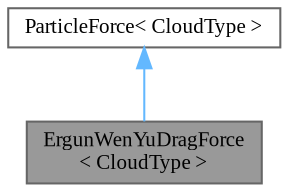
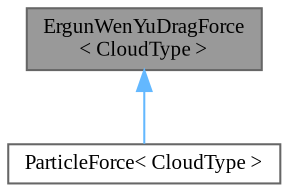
(144, 95) -> (144, 117)
